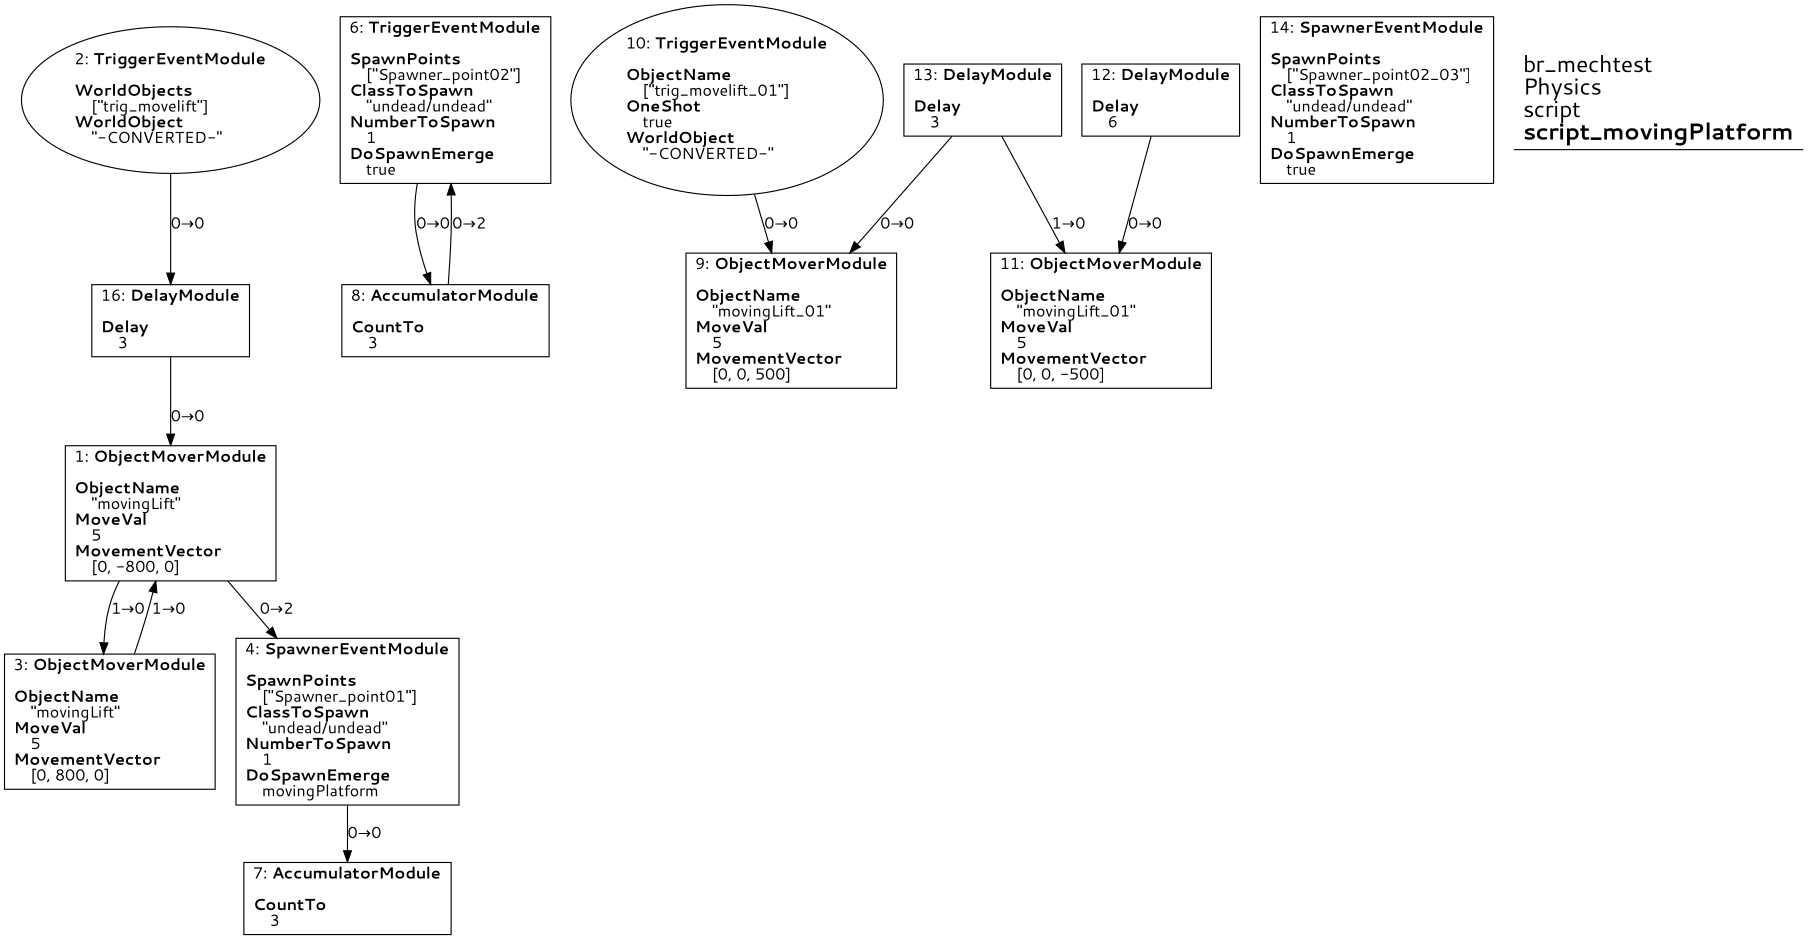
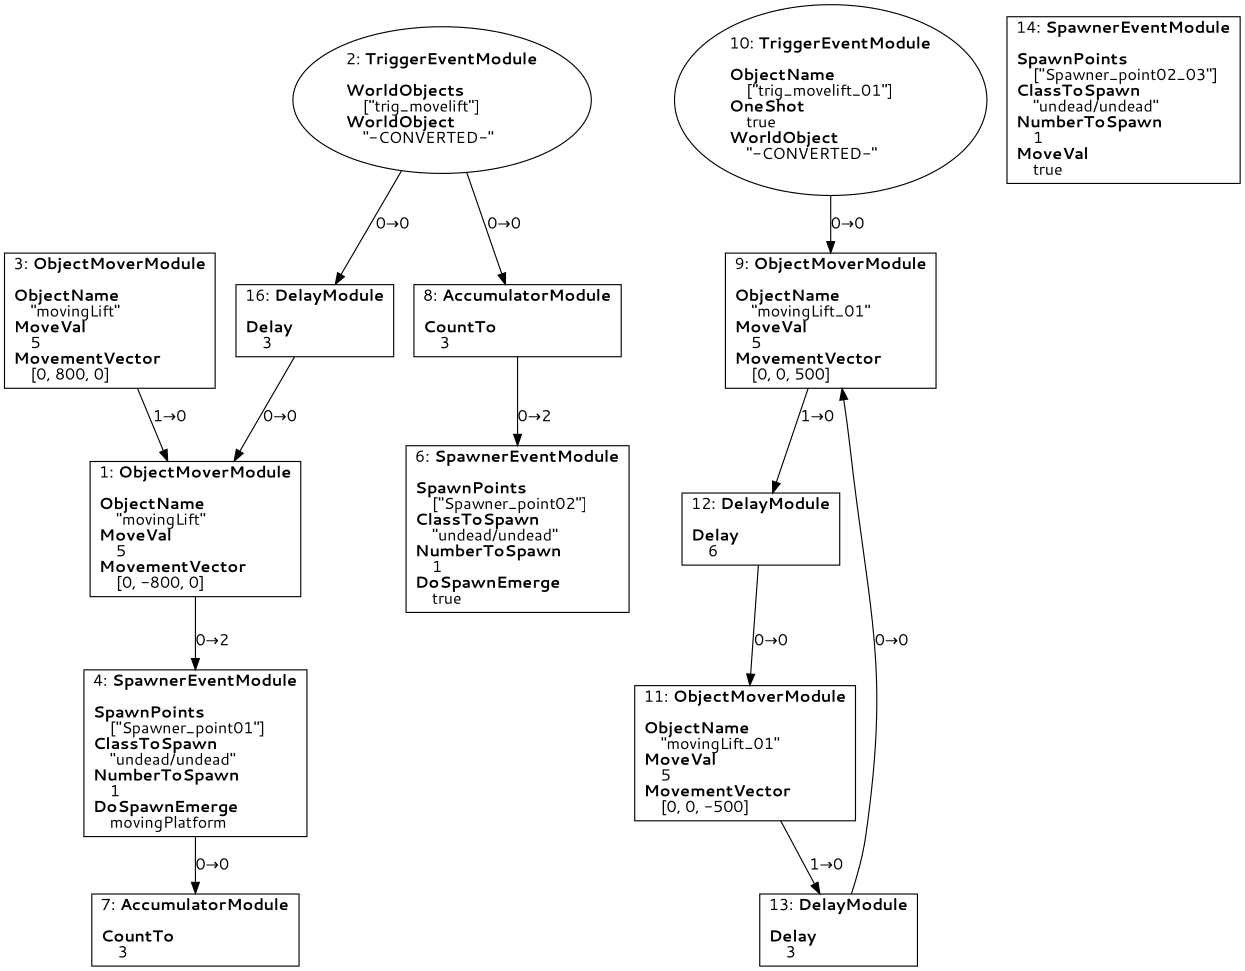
(455, 28) -> (527, 457)
(1659, 100) -> none
(1343, 154) -> (1053, 154)
(1031, 190) -> (798, 852)
(416, 229) -> (484, 223)
none -> (792, 435)
(108, 611) -> none
